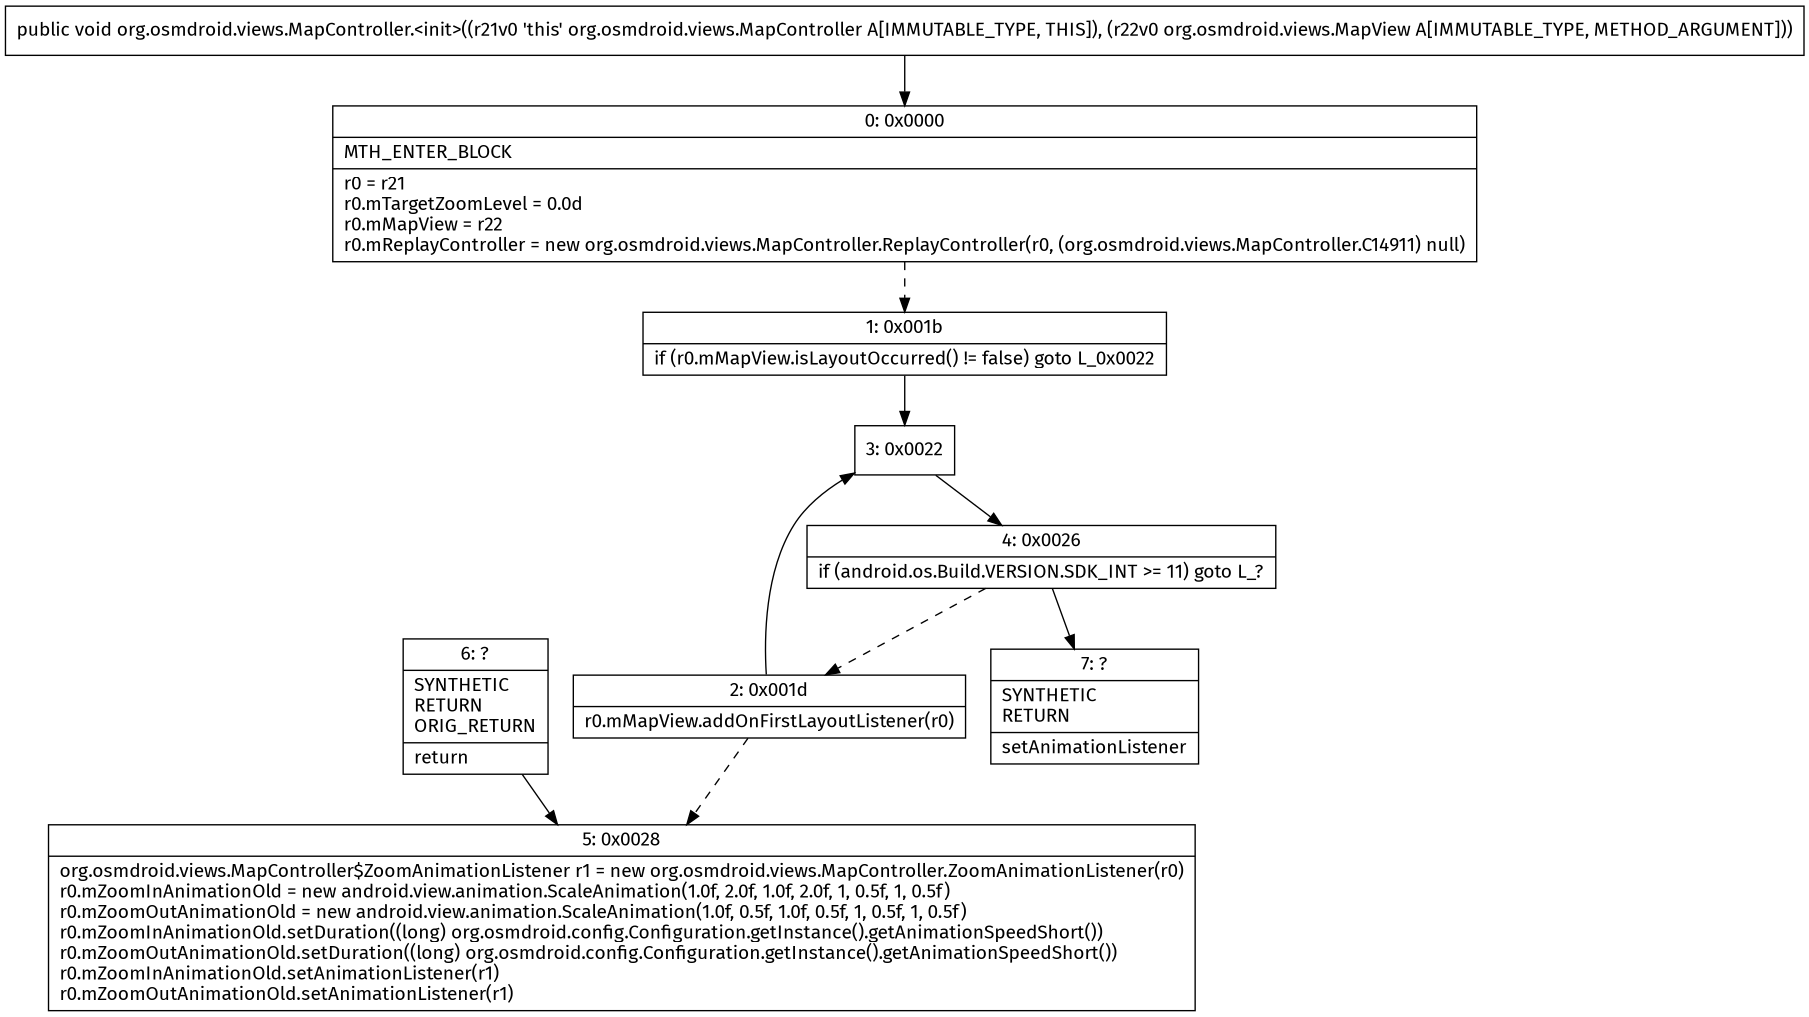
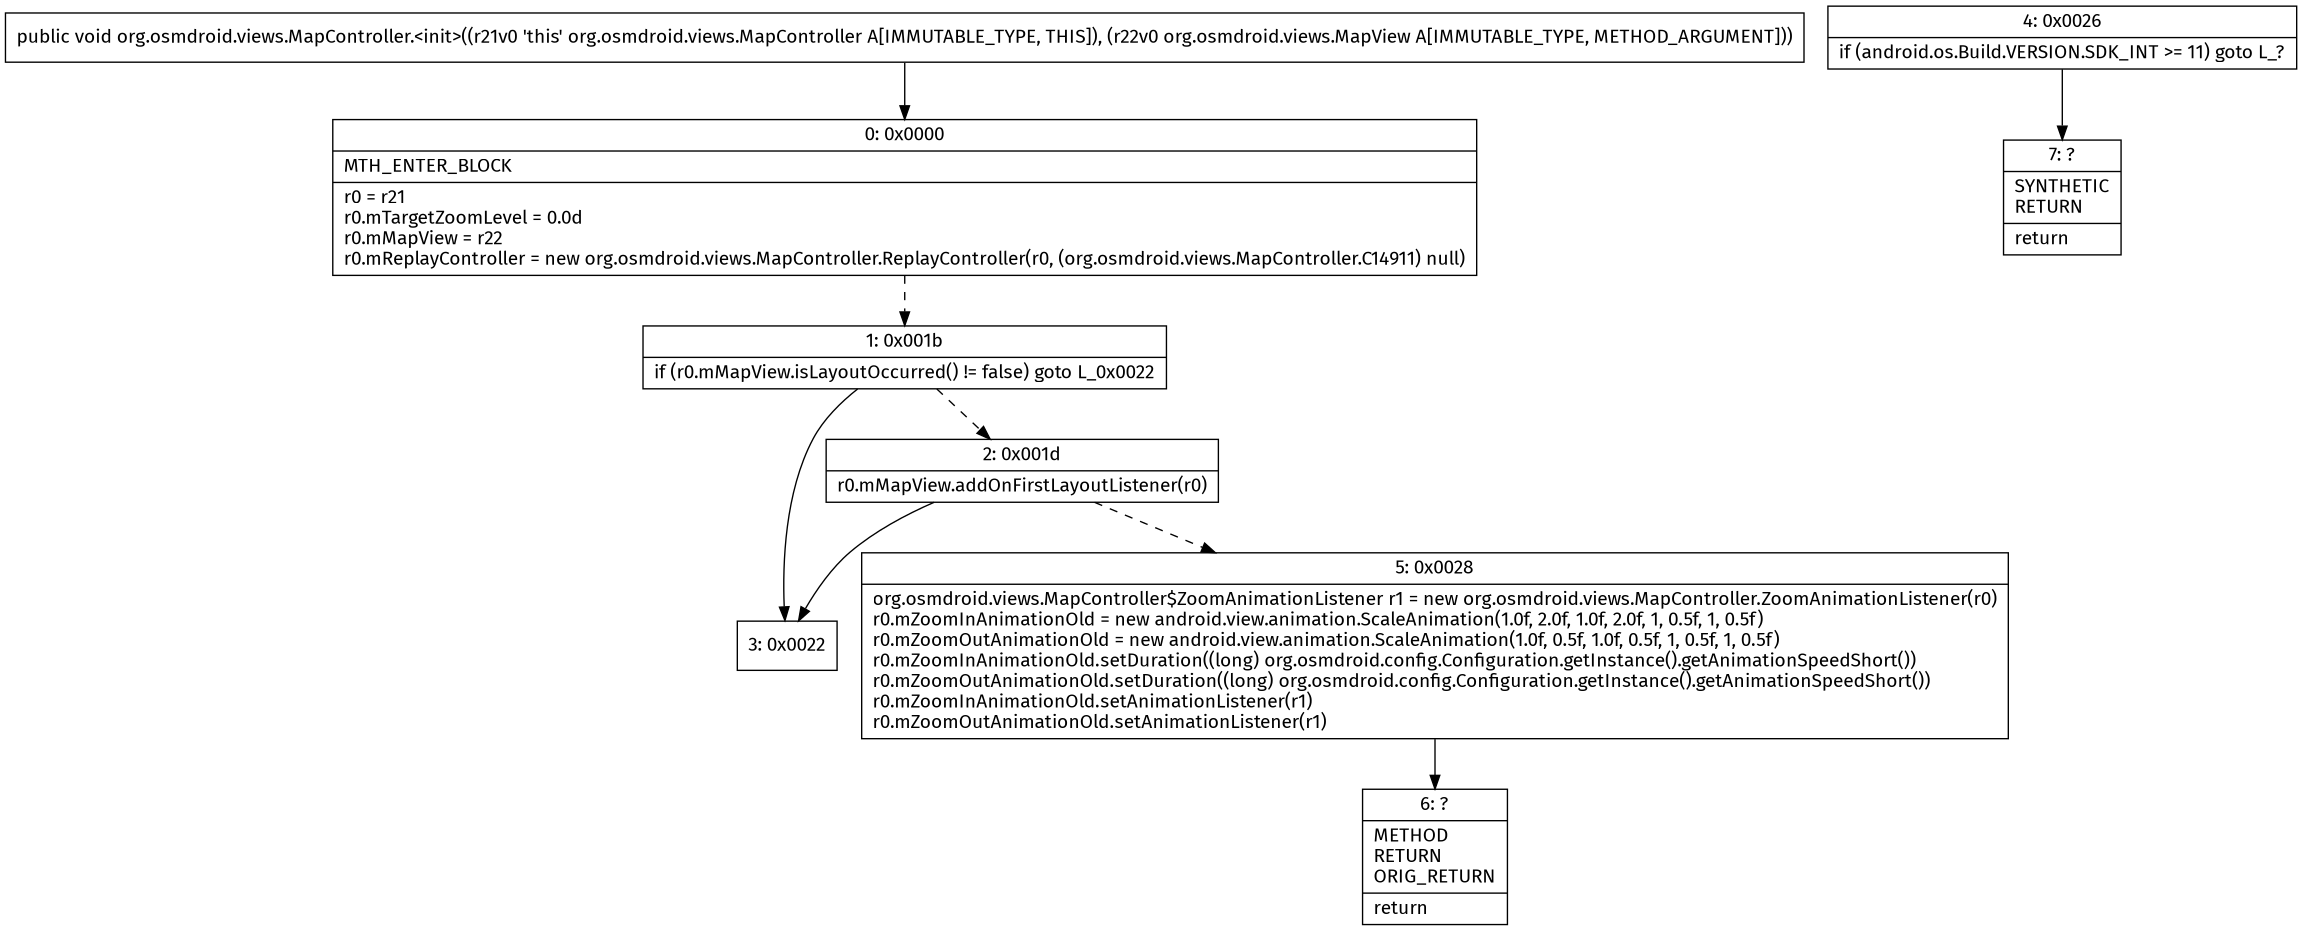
(963, 496) -> none
(912, 628) -> (958, 409)
(462, 685) -> (1411, 836)
(1095, 748) -> (2042, 238)
(536, 794) -> (1435, 757)
